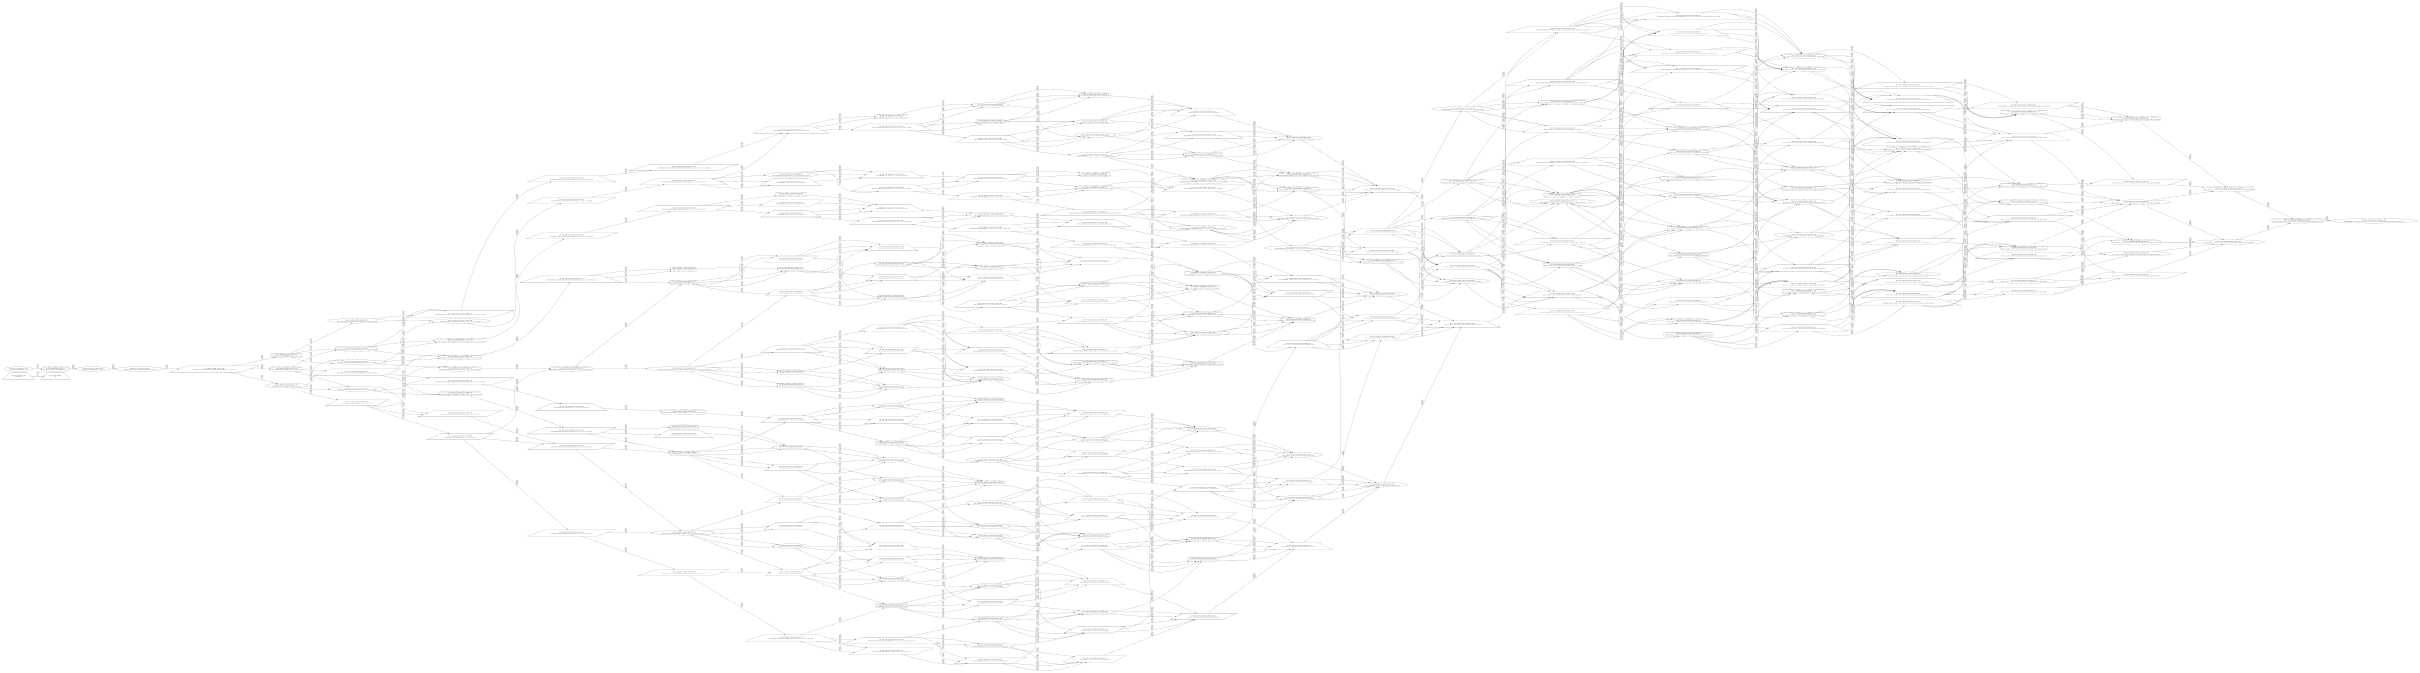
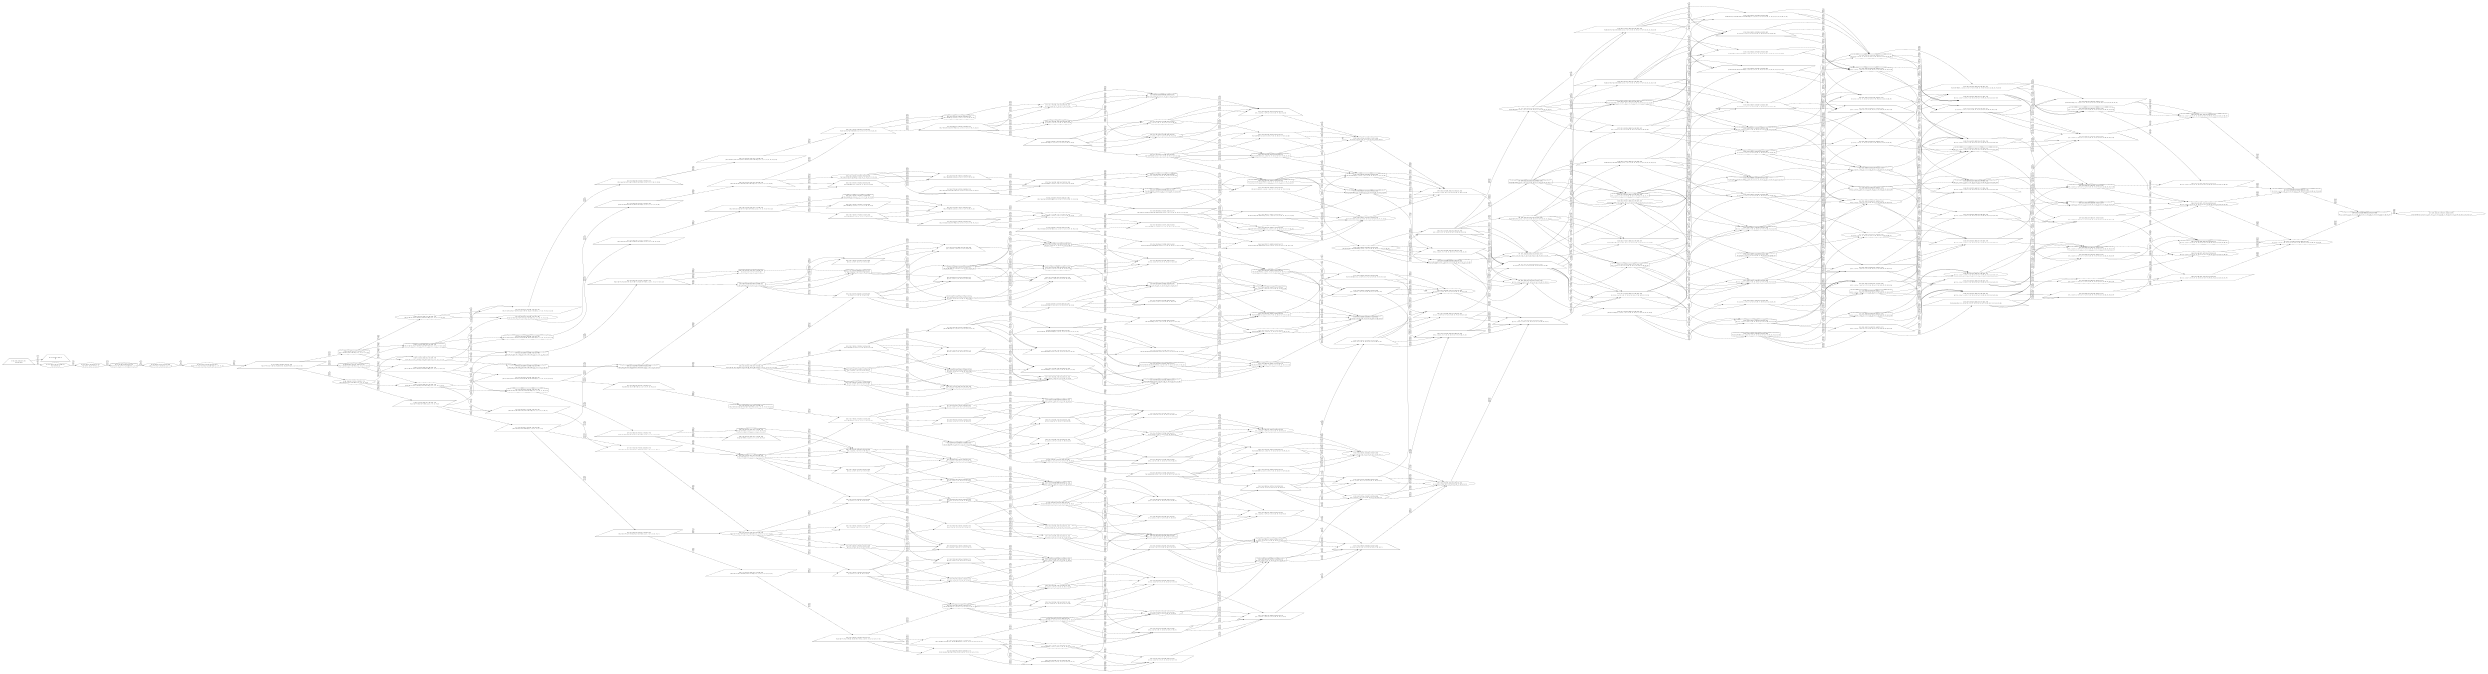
none -> (55, 365)
